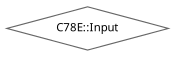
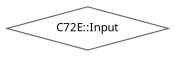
(88, 28) -> (88, 28)
